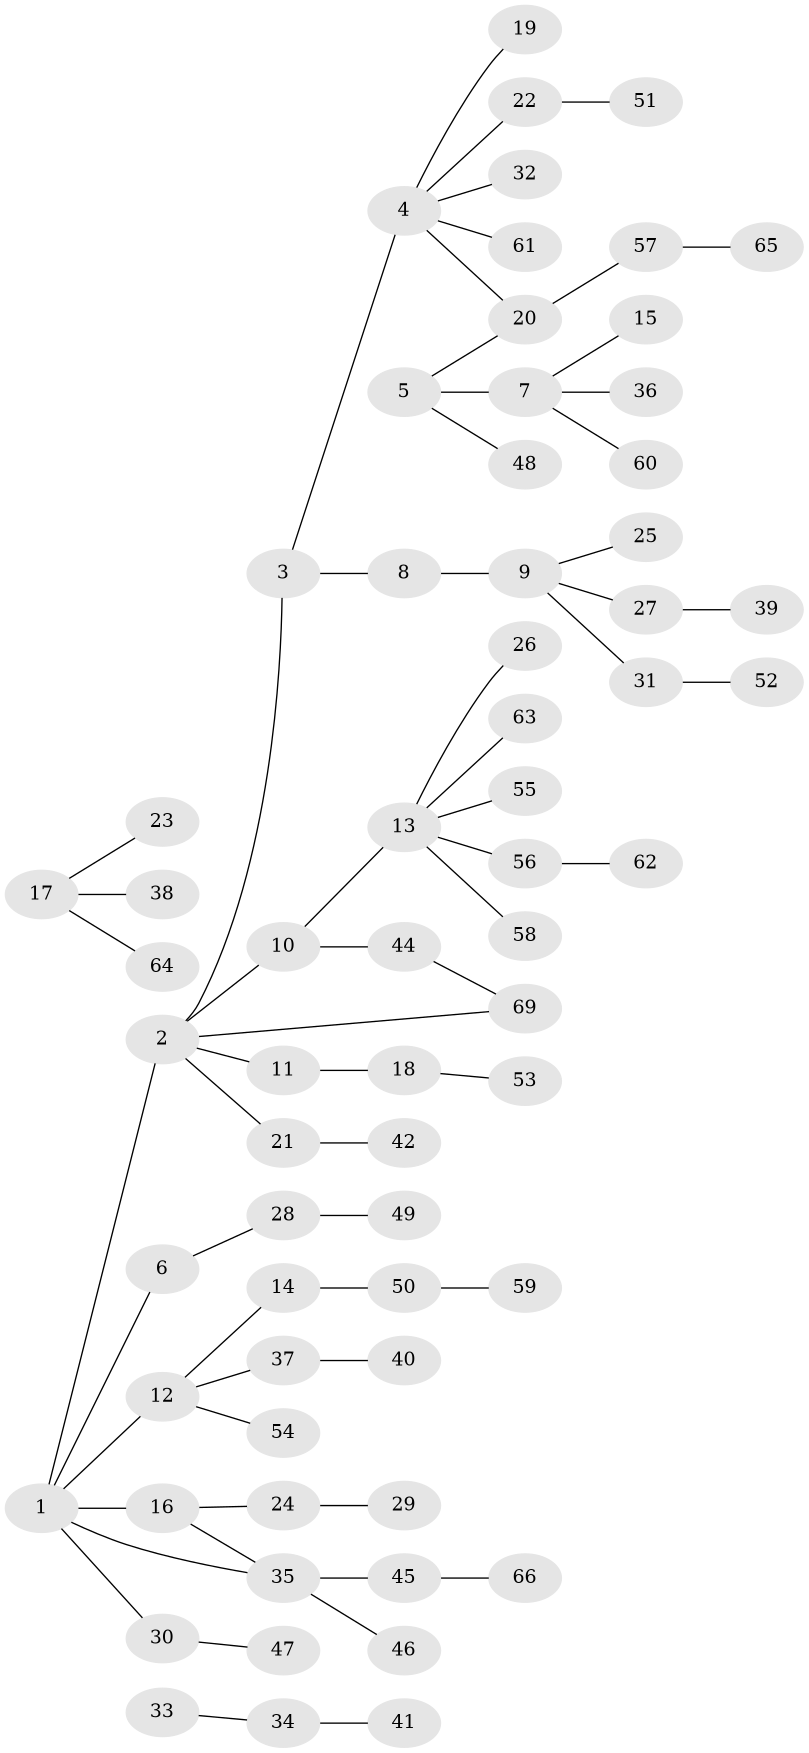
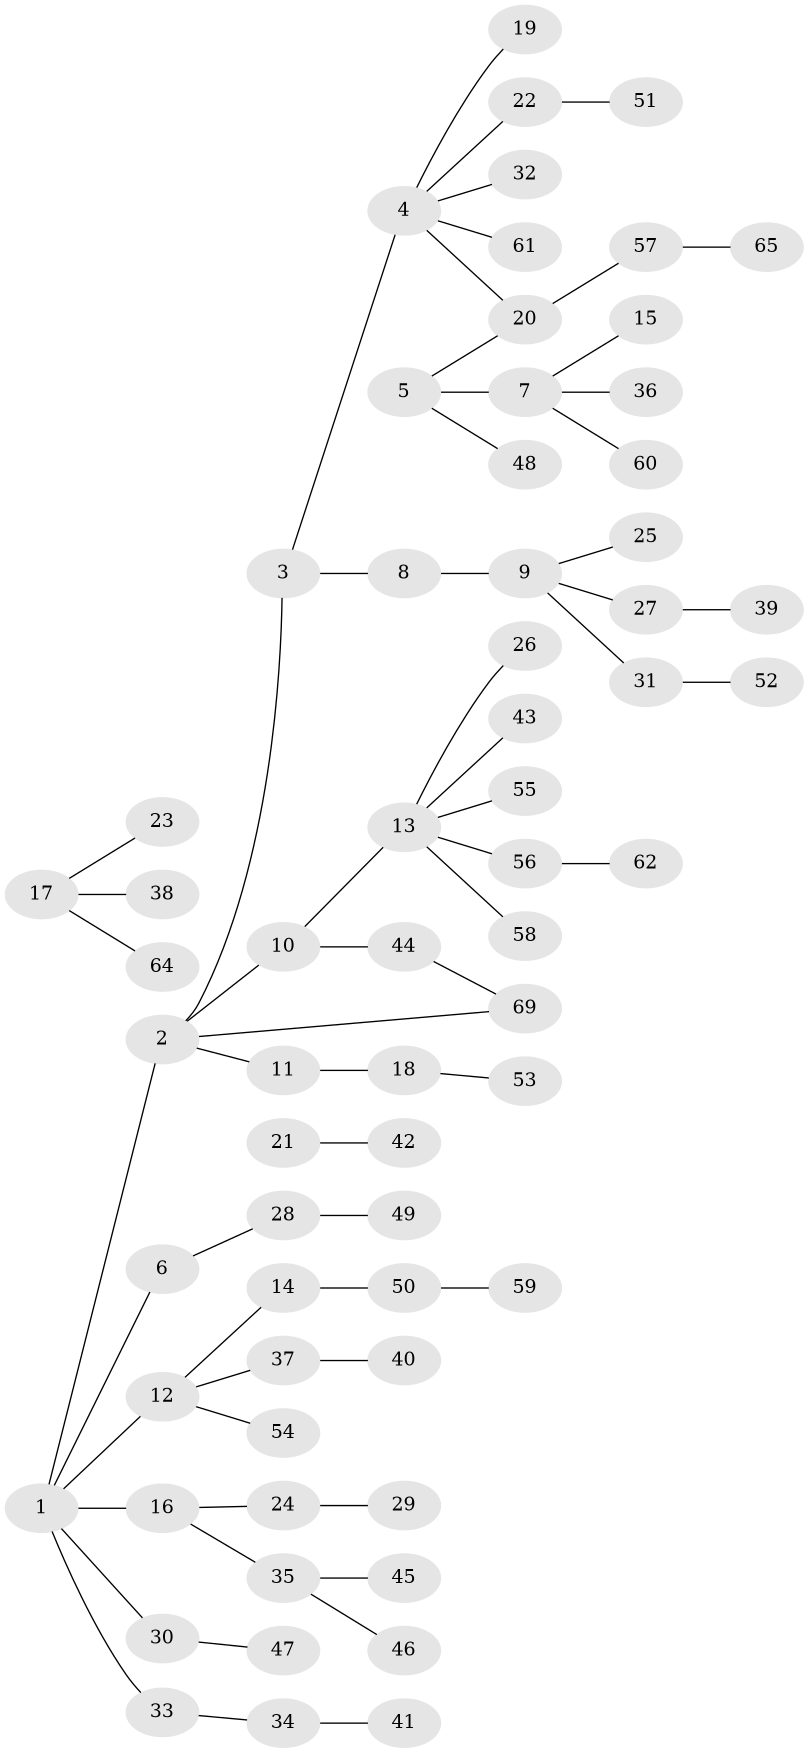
(525, 719) -> (525, 719)
(223, 1091) -> none
(158, 1554) -> (91, 1615)
(525, 1578) -> none
